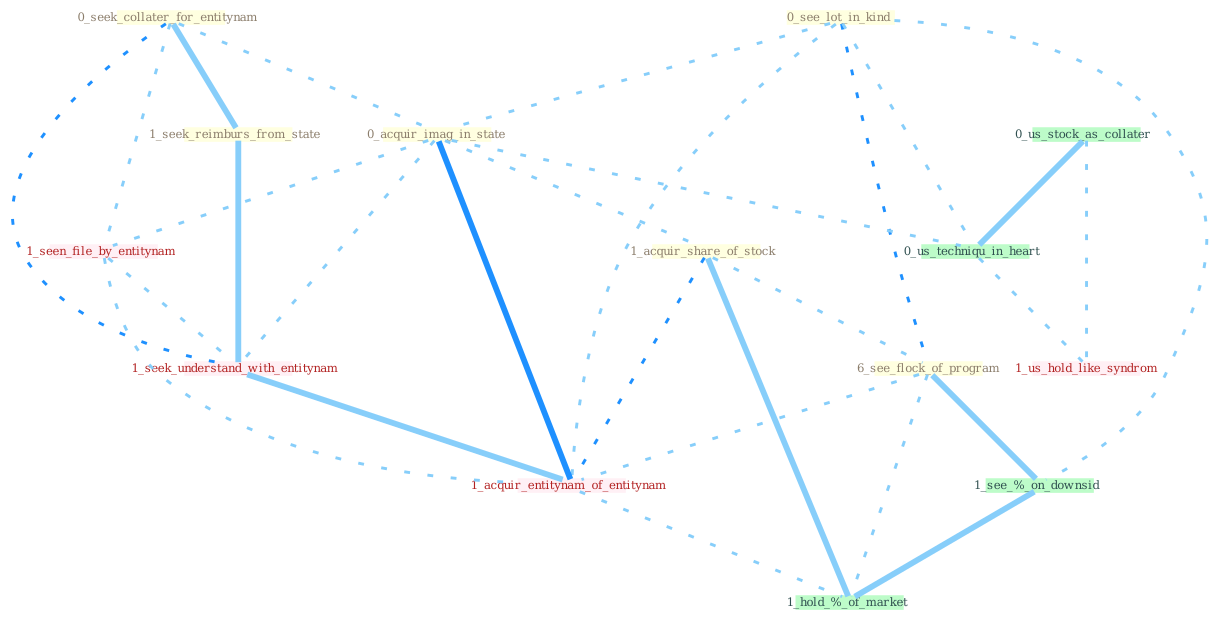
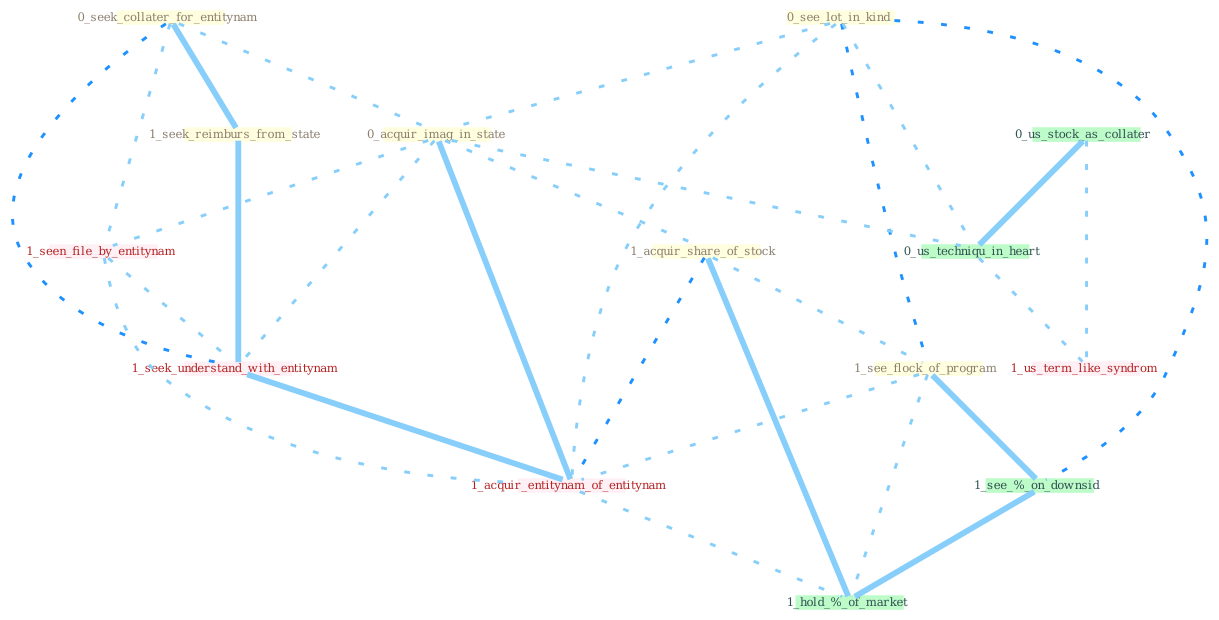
(1195, 182) -> (1195, 182)
(505, 310) -> (505, 310)
(929, 369) -> (929, 369)
(1087, 369) -> (1087, 369)
